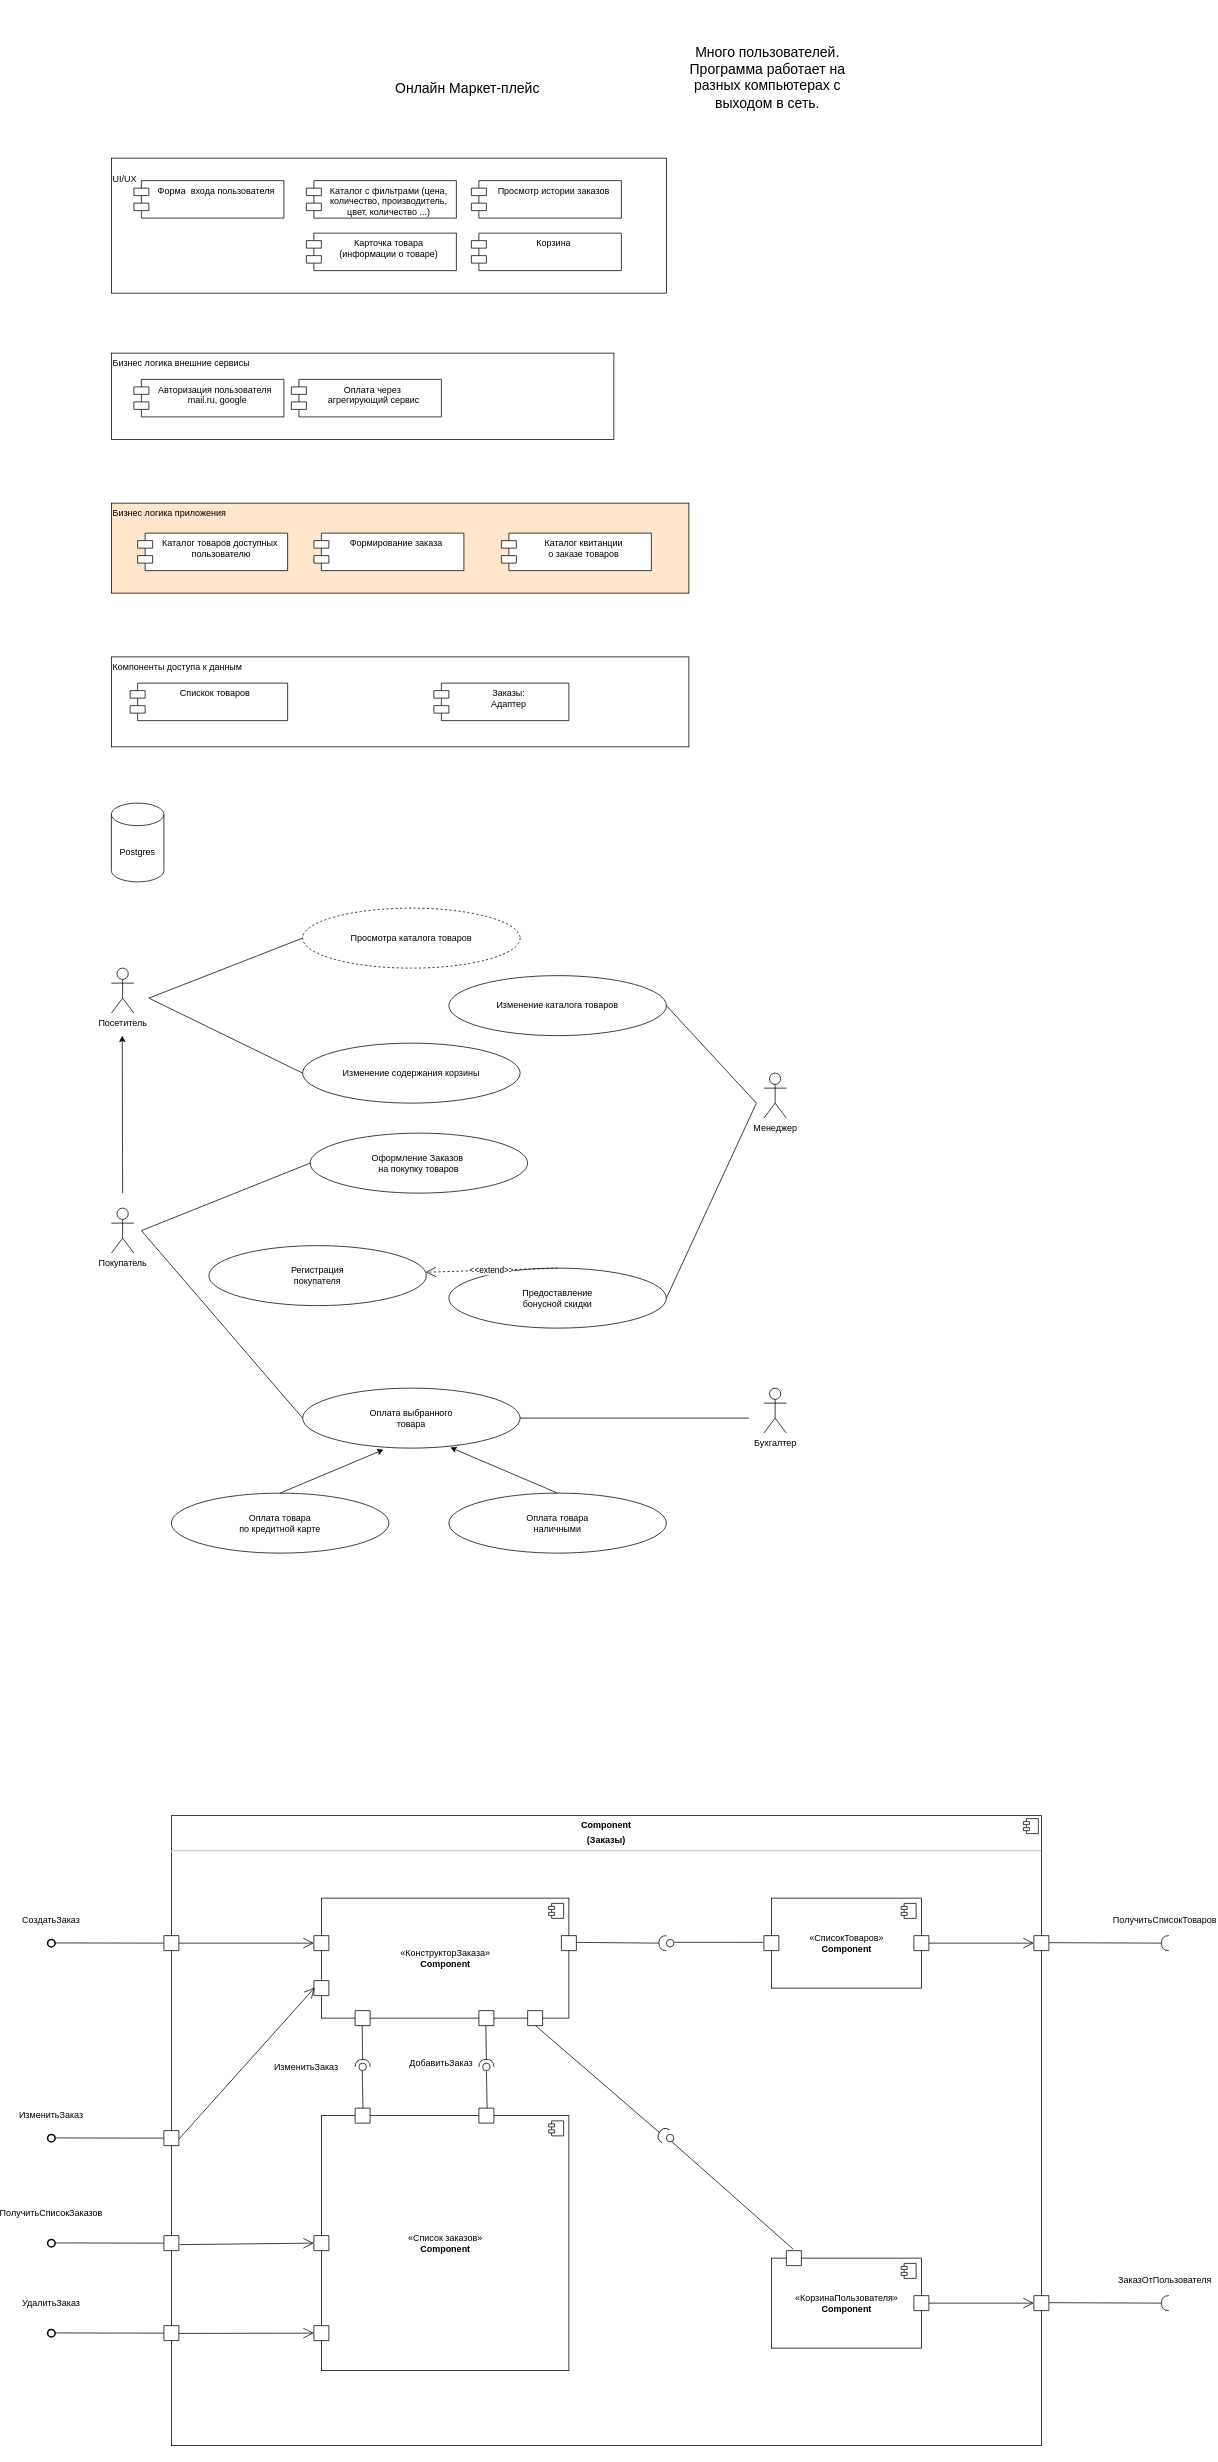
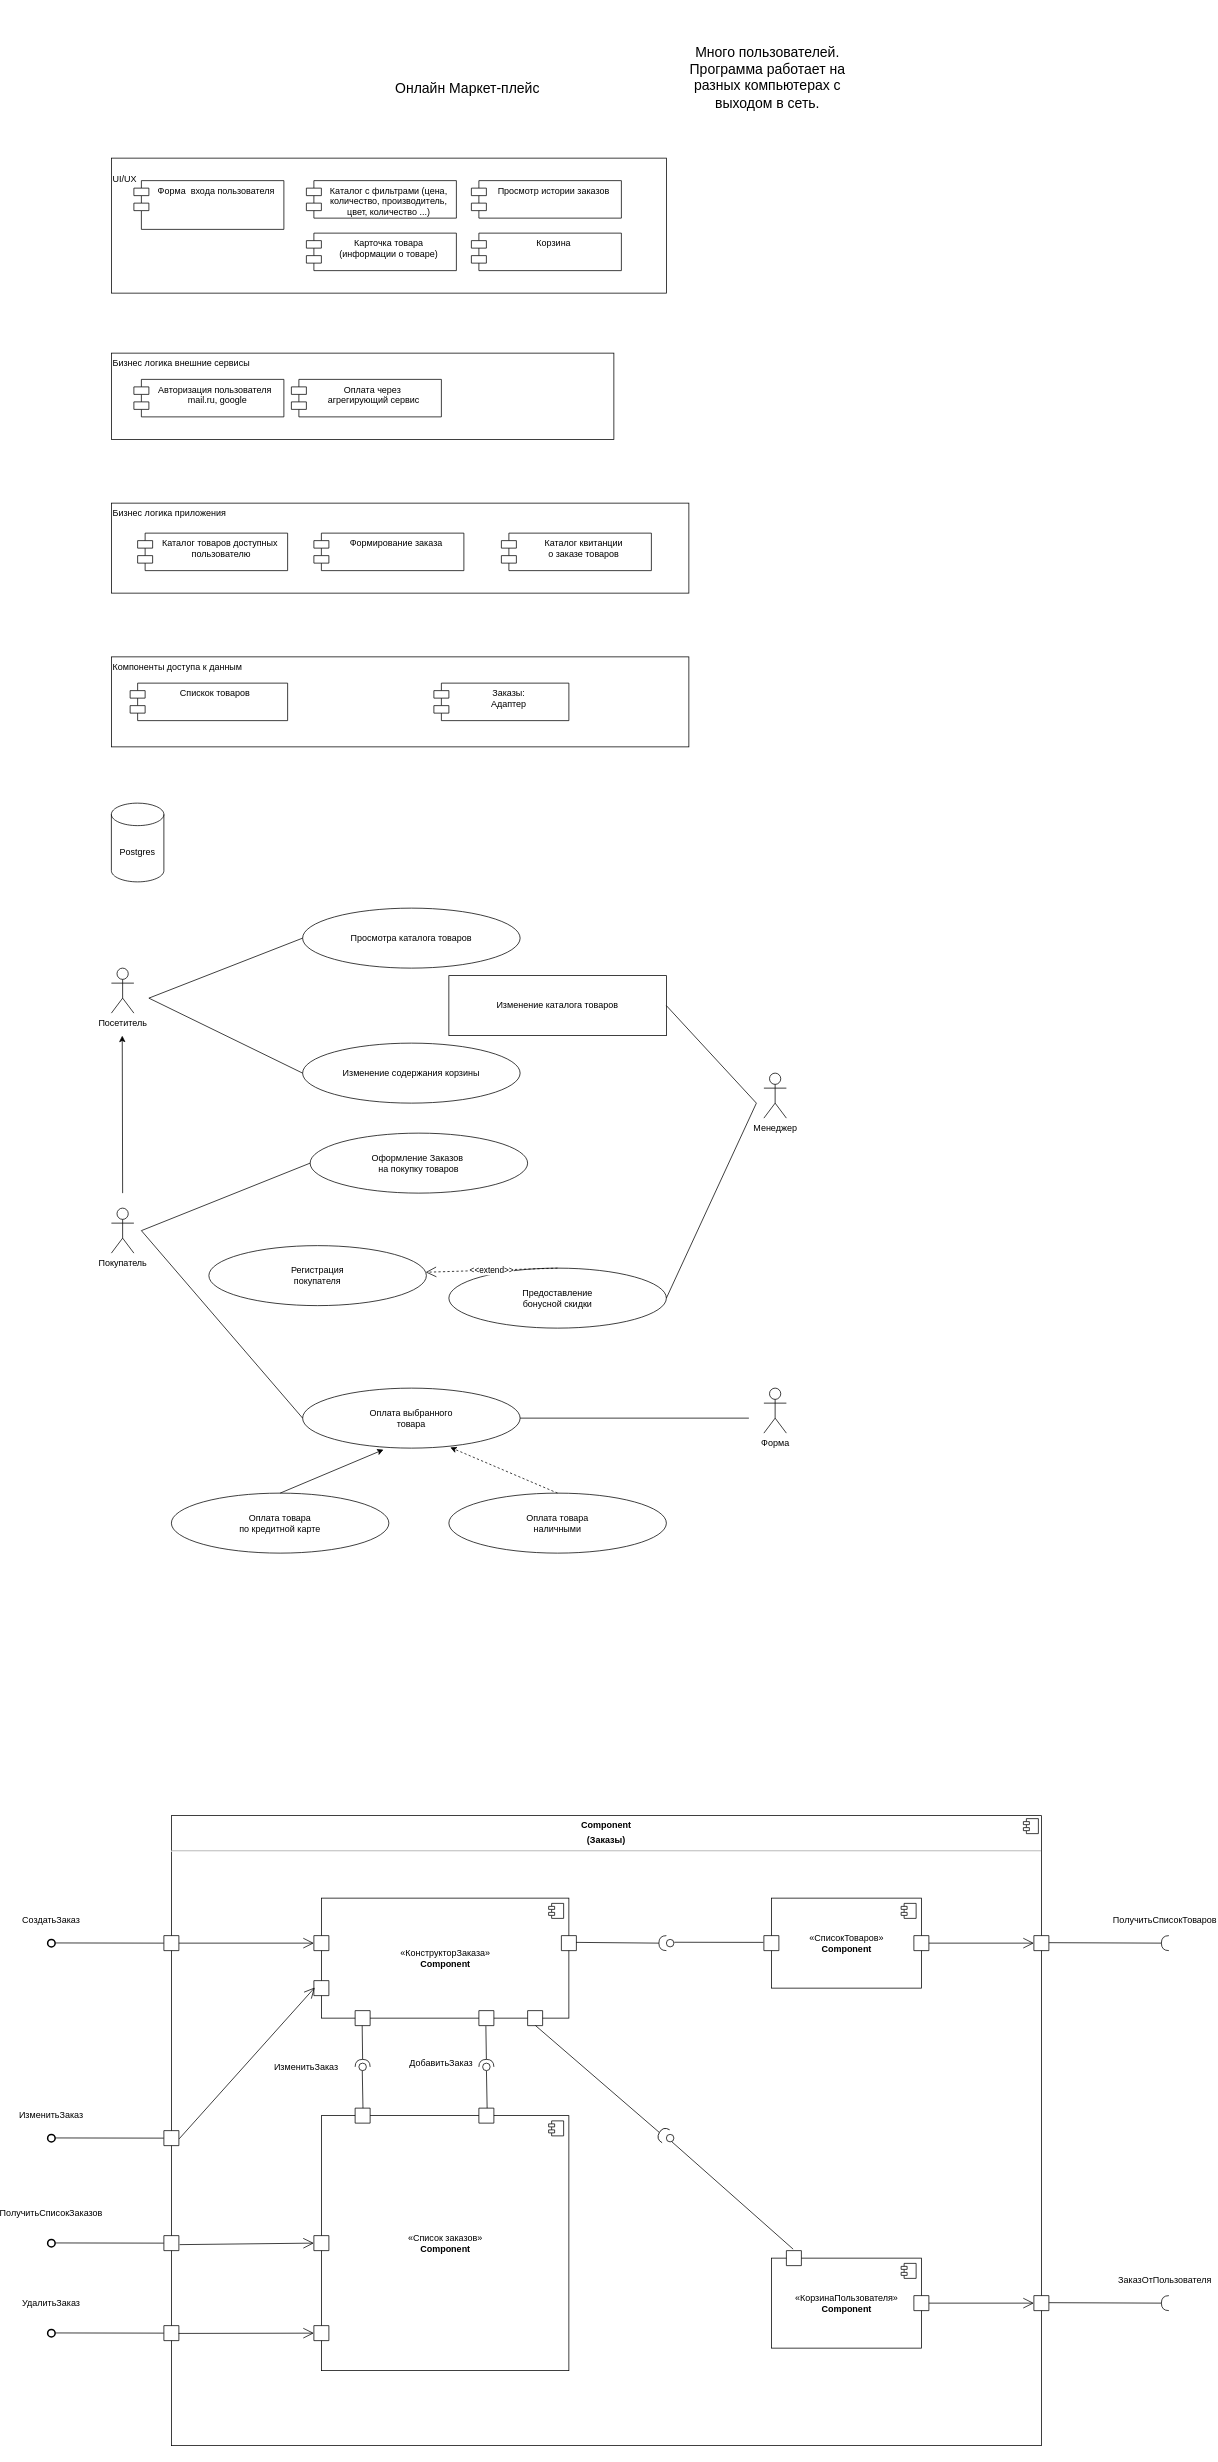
(209, 199) -> (209, 205)
(171, 514) -> (171, 514)
(411, 938) -> (411, 938)
(558, 1005) -> (558, 1005)
(776, 1444) -> (776, 1444)
(506, 1471) -> (506, 1471)
